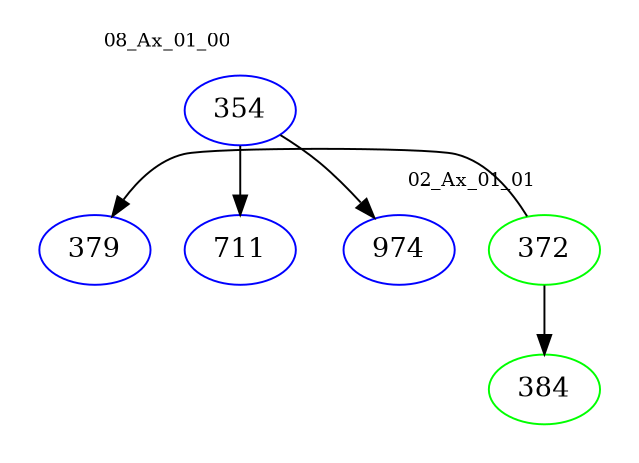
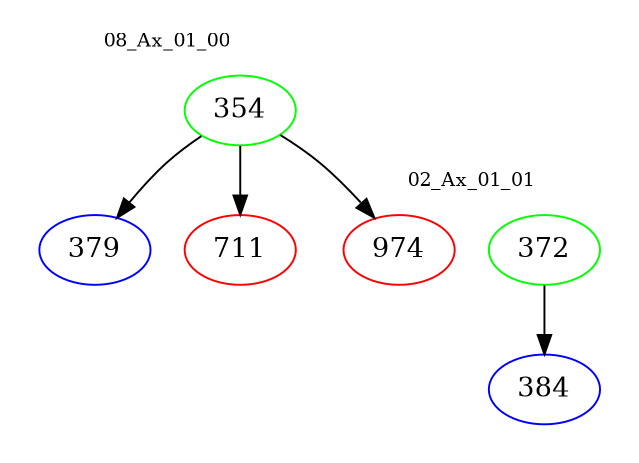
(240, 110) -> (240, 110)
(330, 149) -> (163, 166)
(240, 250) -> (240, 250)
(399, 250) -> (399, 250)
(544, 389) -> (544, 389)
